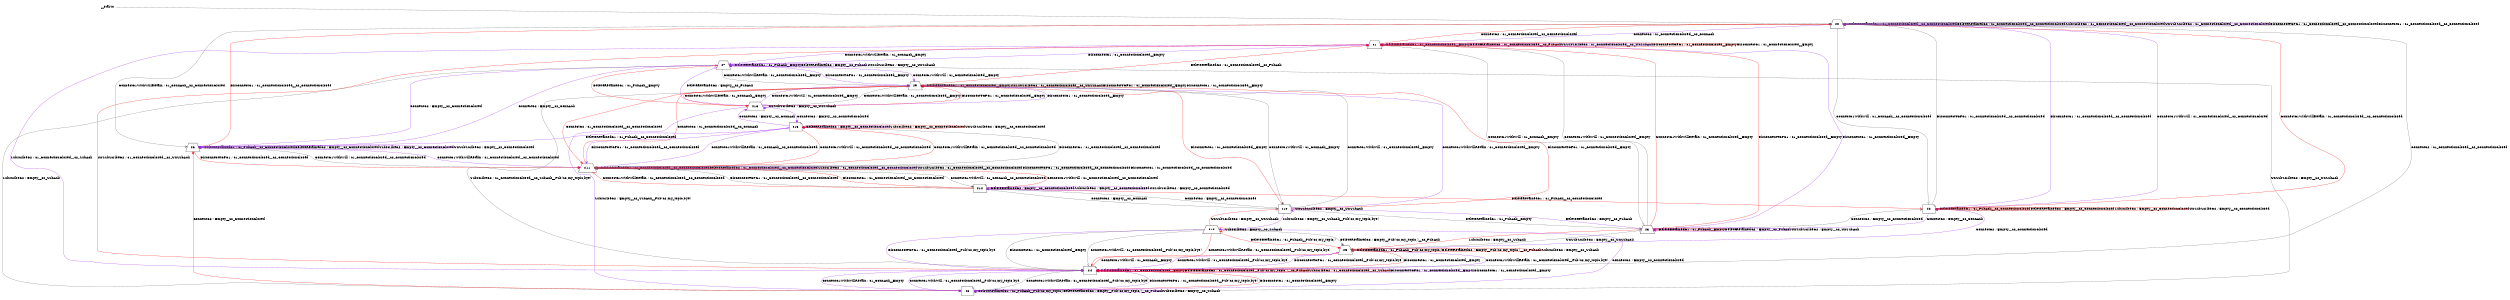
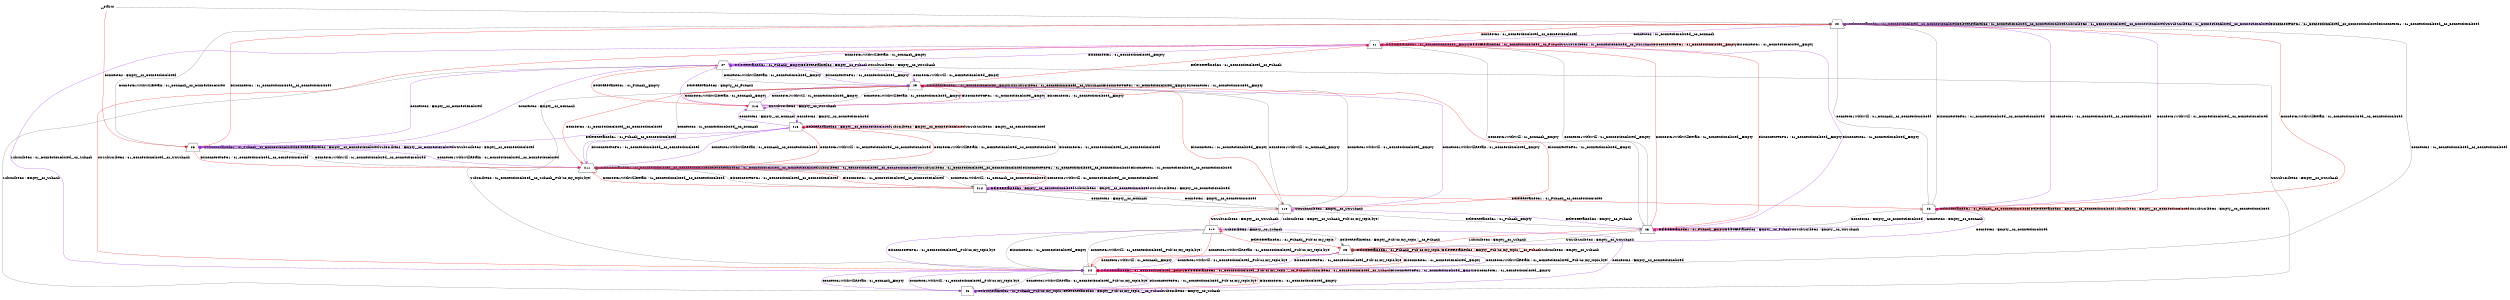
(681, 97) -> (681, 97)
(611, 278) -> none
(320, 283) -> (103, 105)
